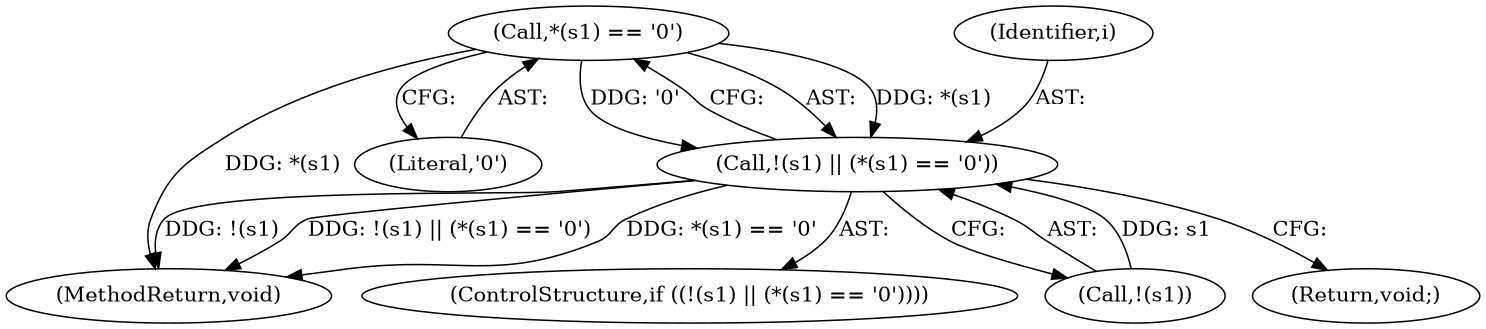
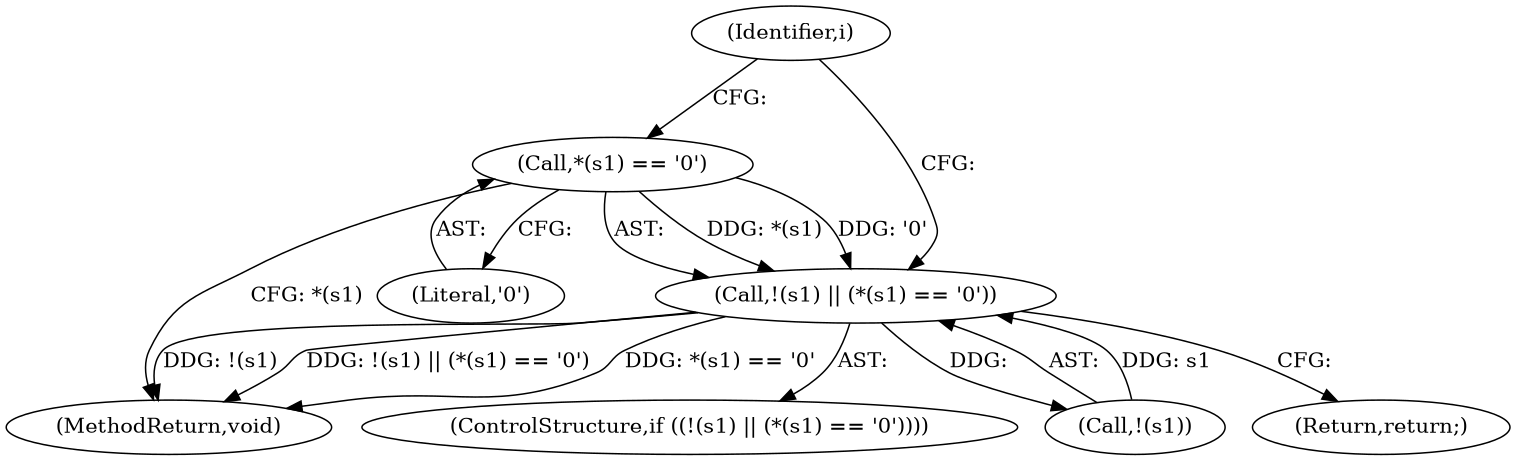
(1064, 99) -> (952, 165)
(708, 110) -> (709, 94)
(283, 165) -> (307, 296)
(982, 230) -> (982, 362)
(1366, 296) -> (1381, 427)
